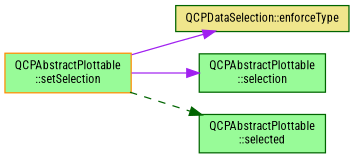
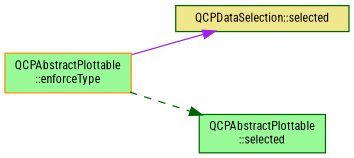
(262, 19) -> (262, 19)
(68, 73) -> (68, 73)
(262, 73) -> none
